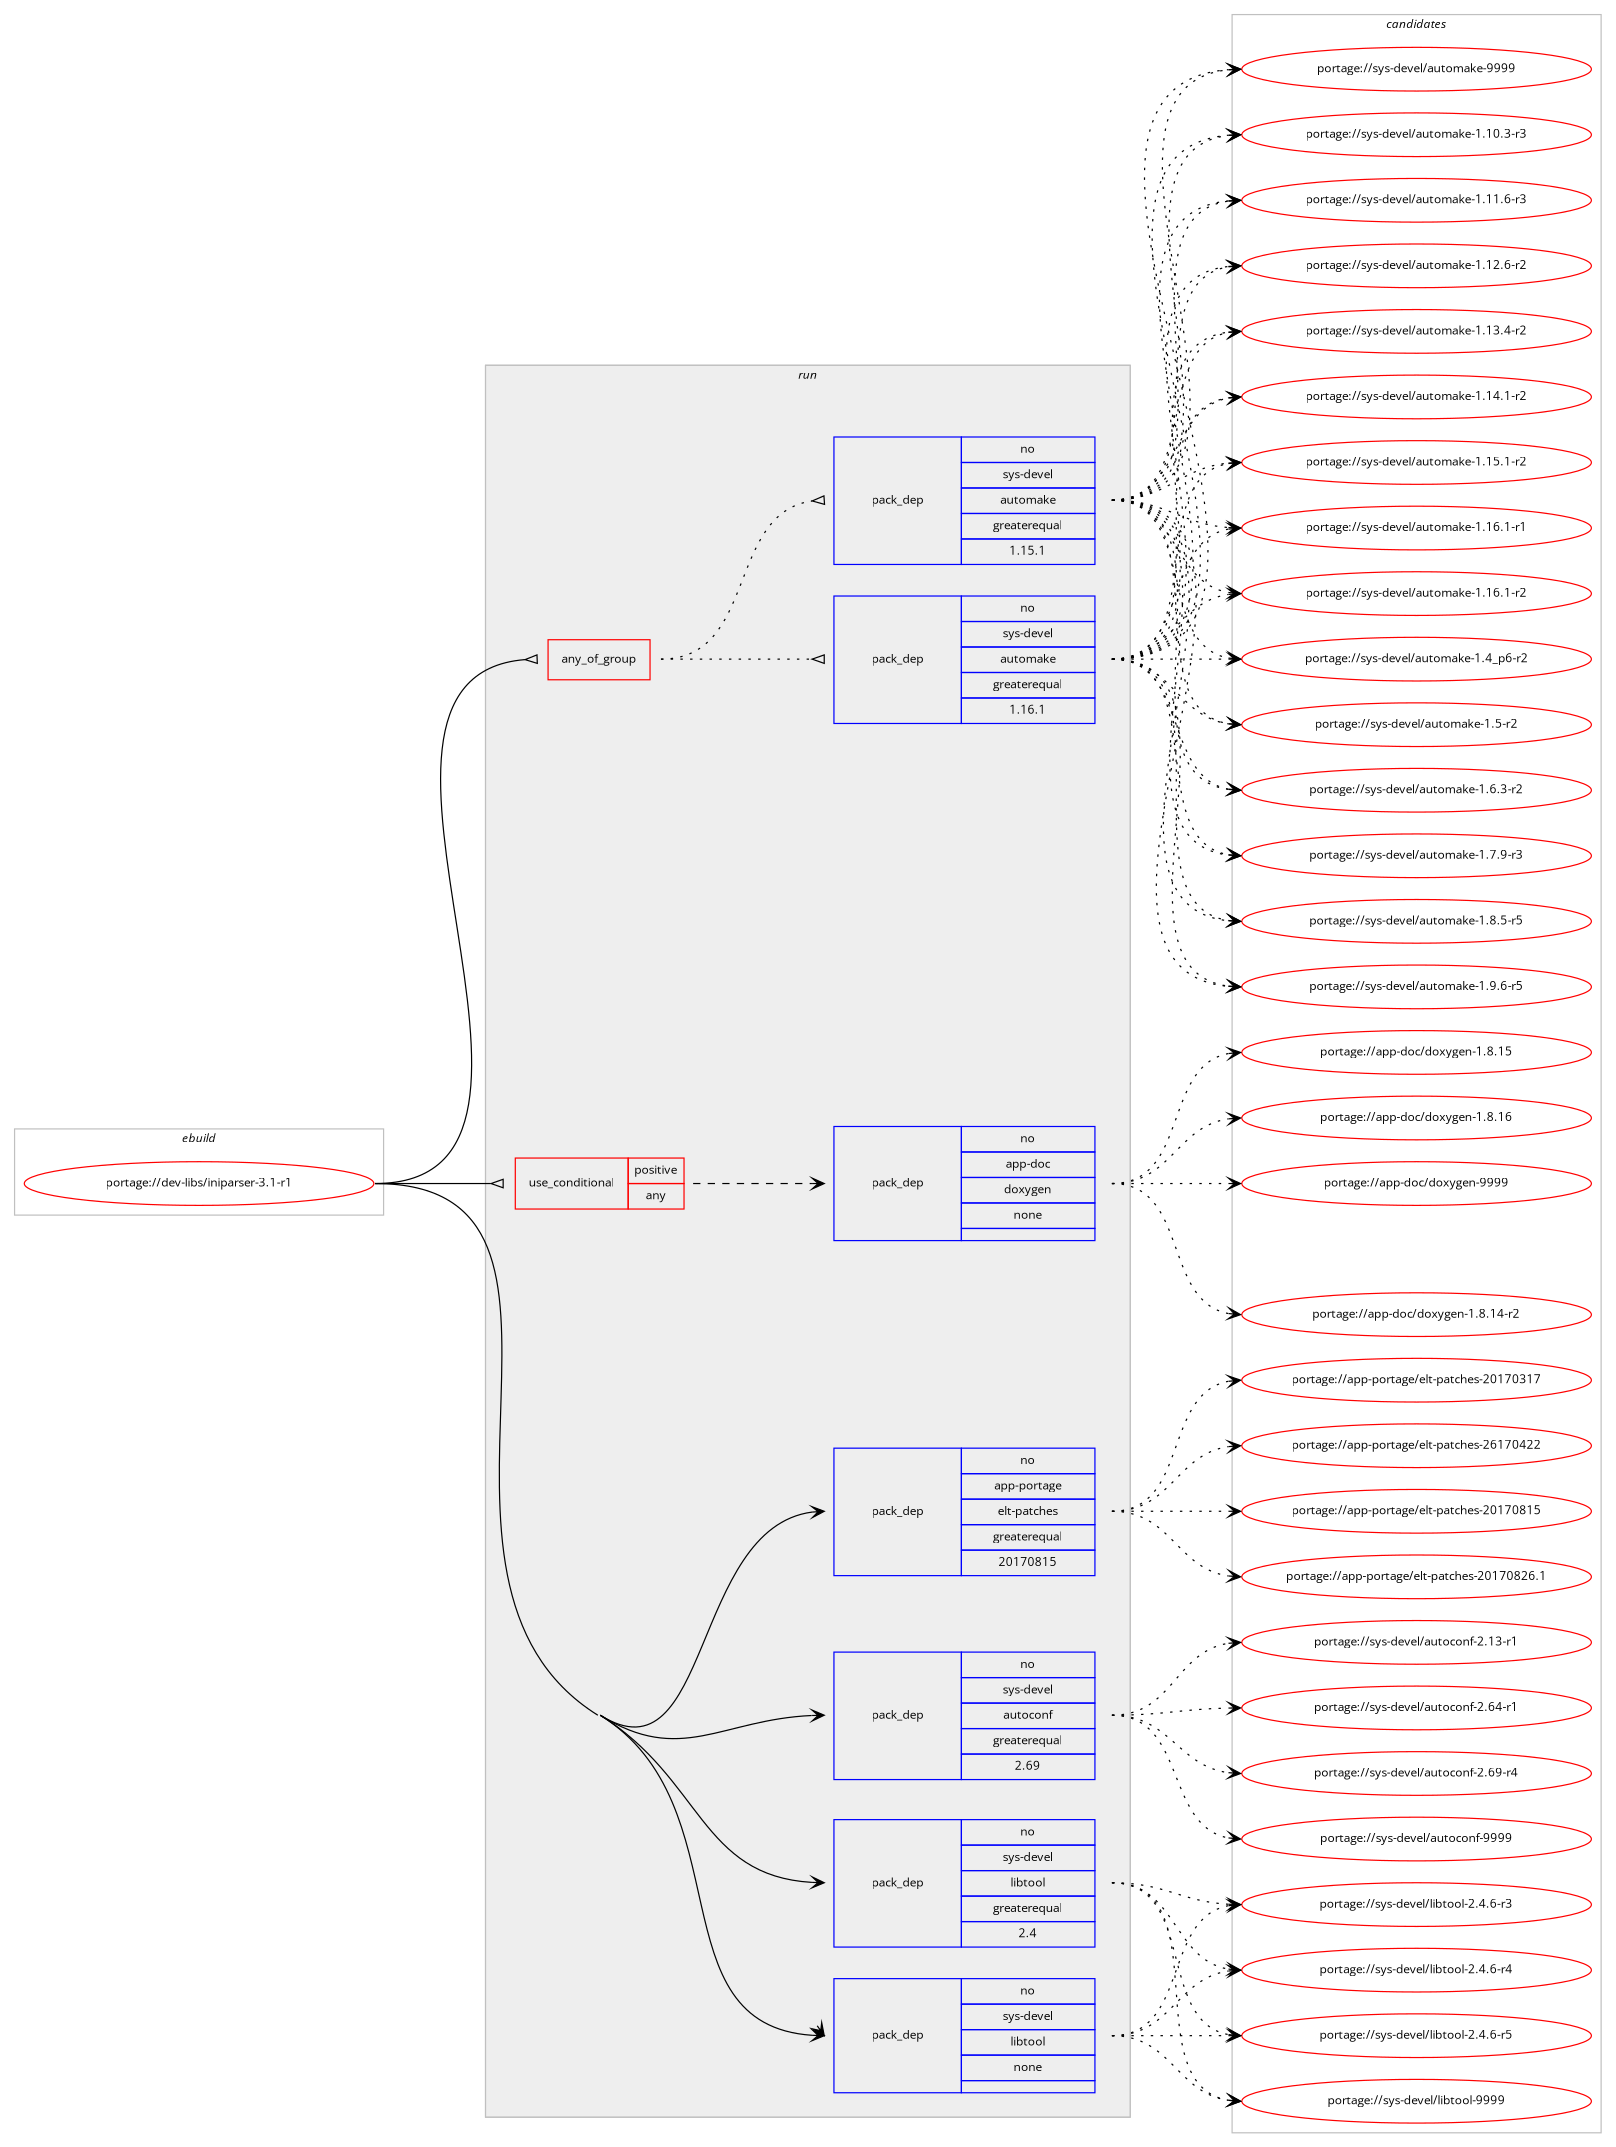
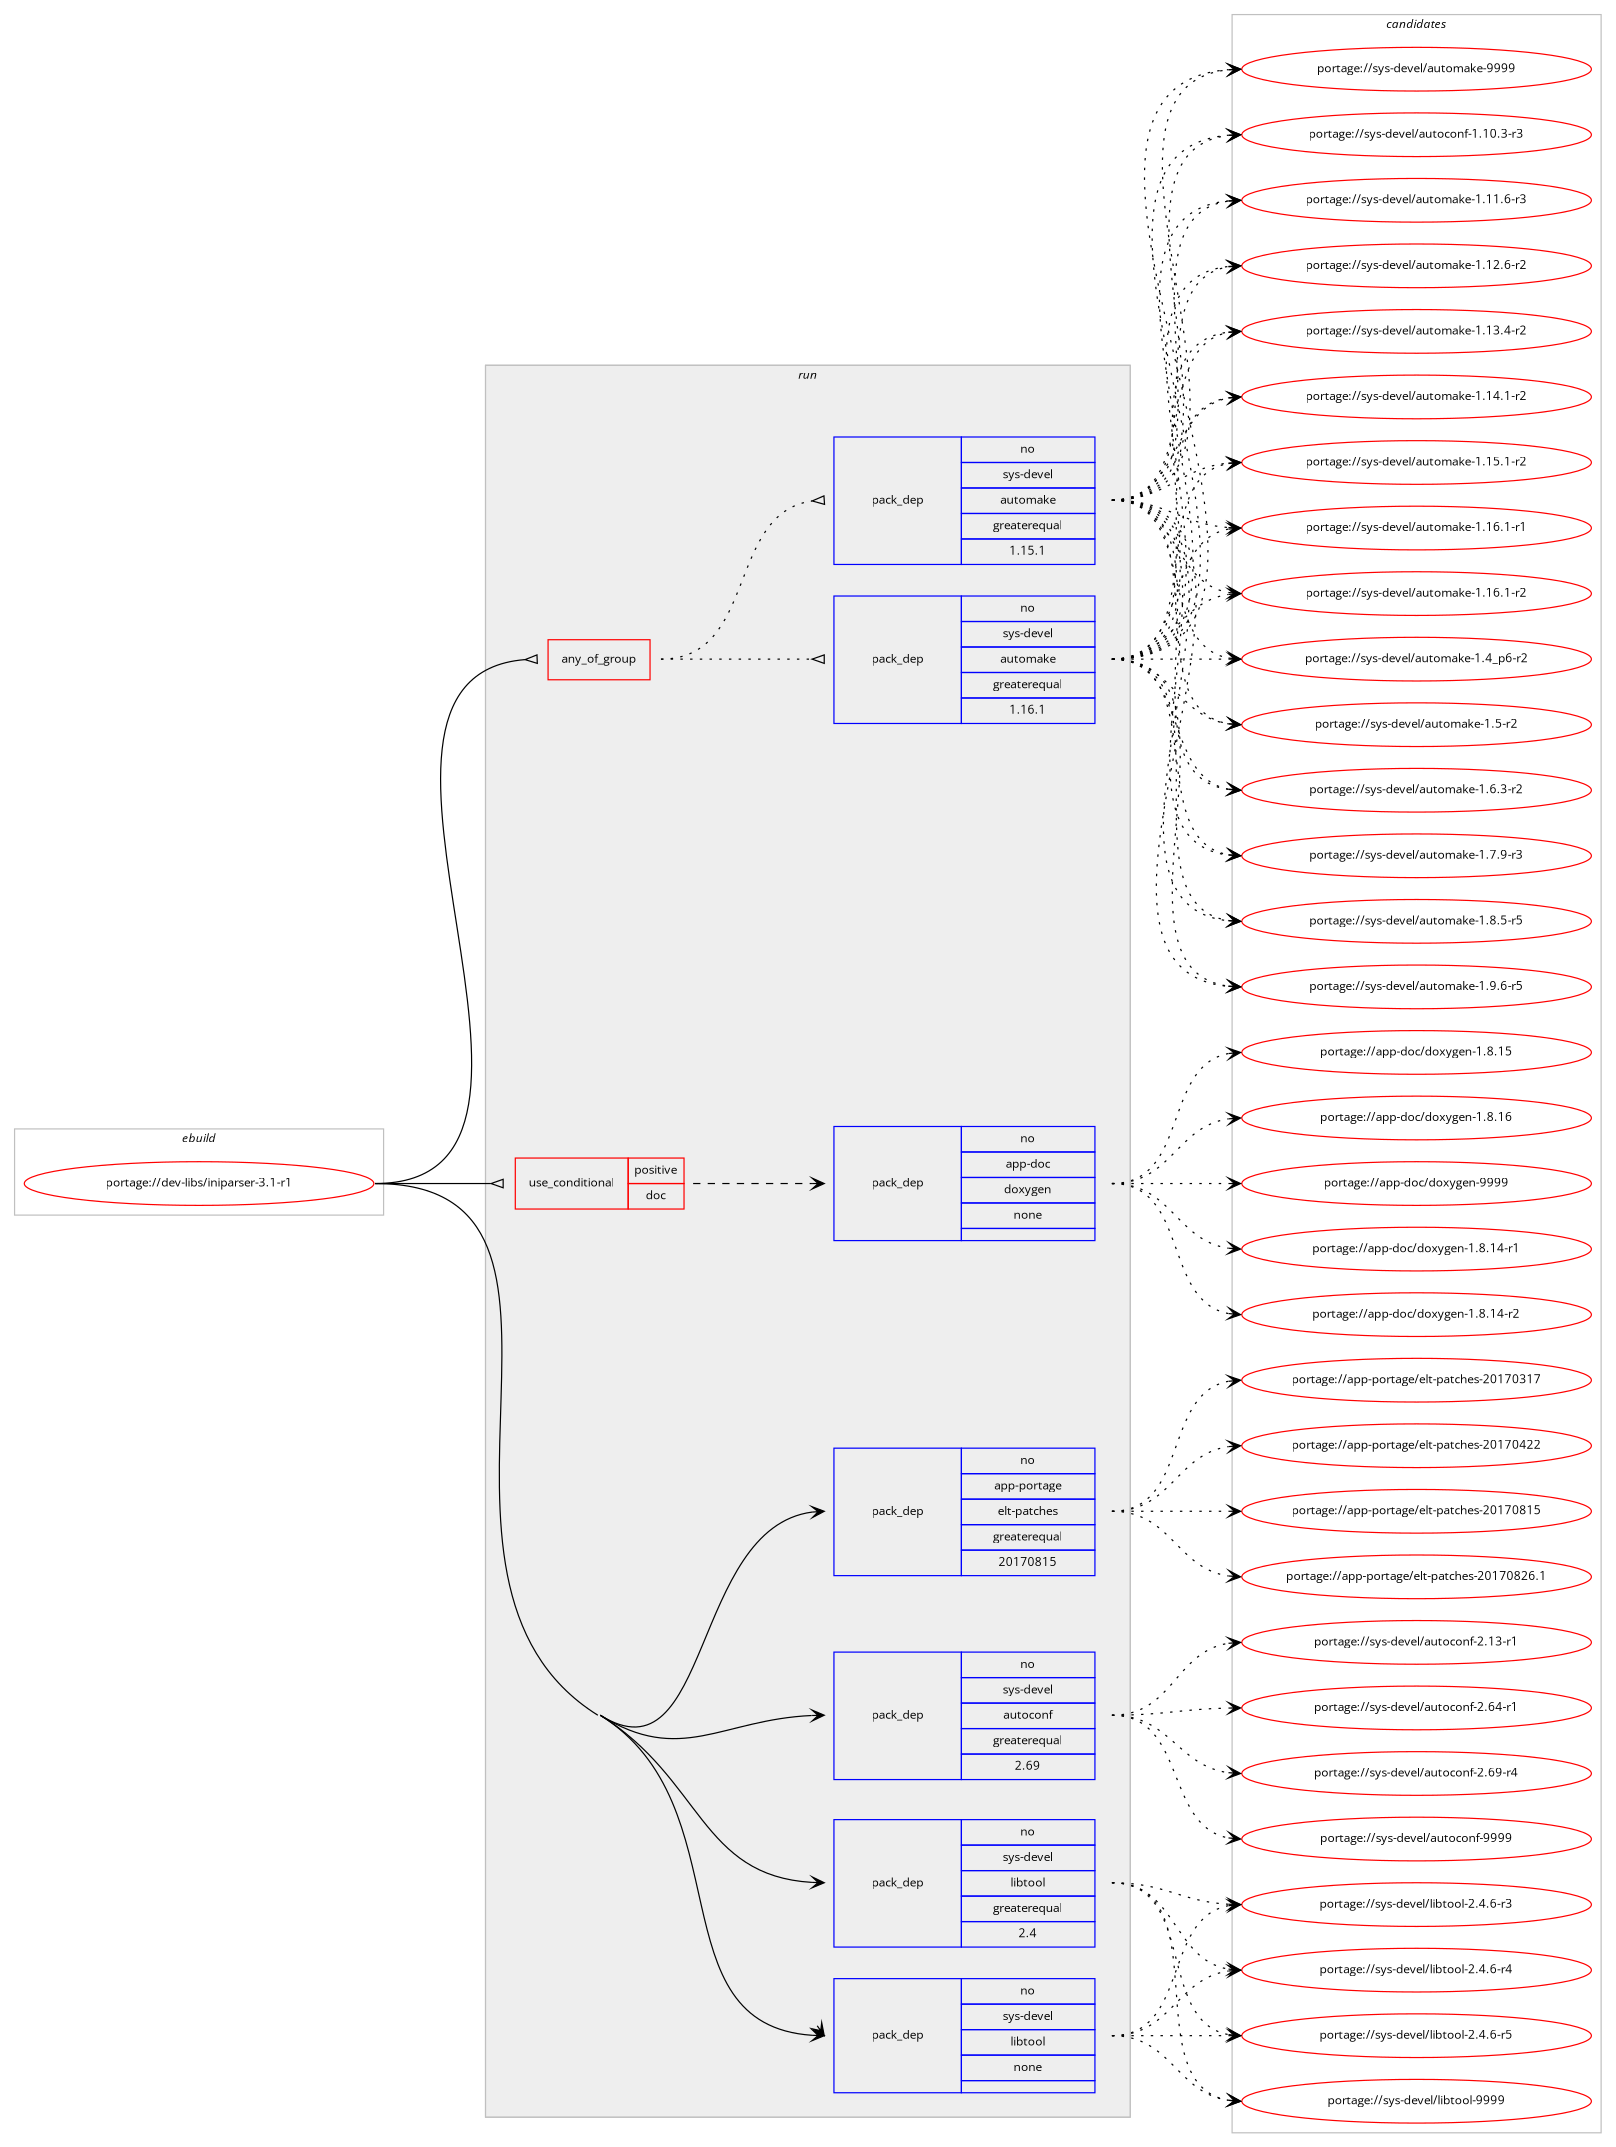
(1417, 135) -> (1417, 135)
(656, 1196) -> (656, 1196)
none -> (1417, 1249)
(1417, 1446) -> (1417, 1446)
